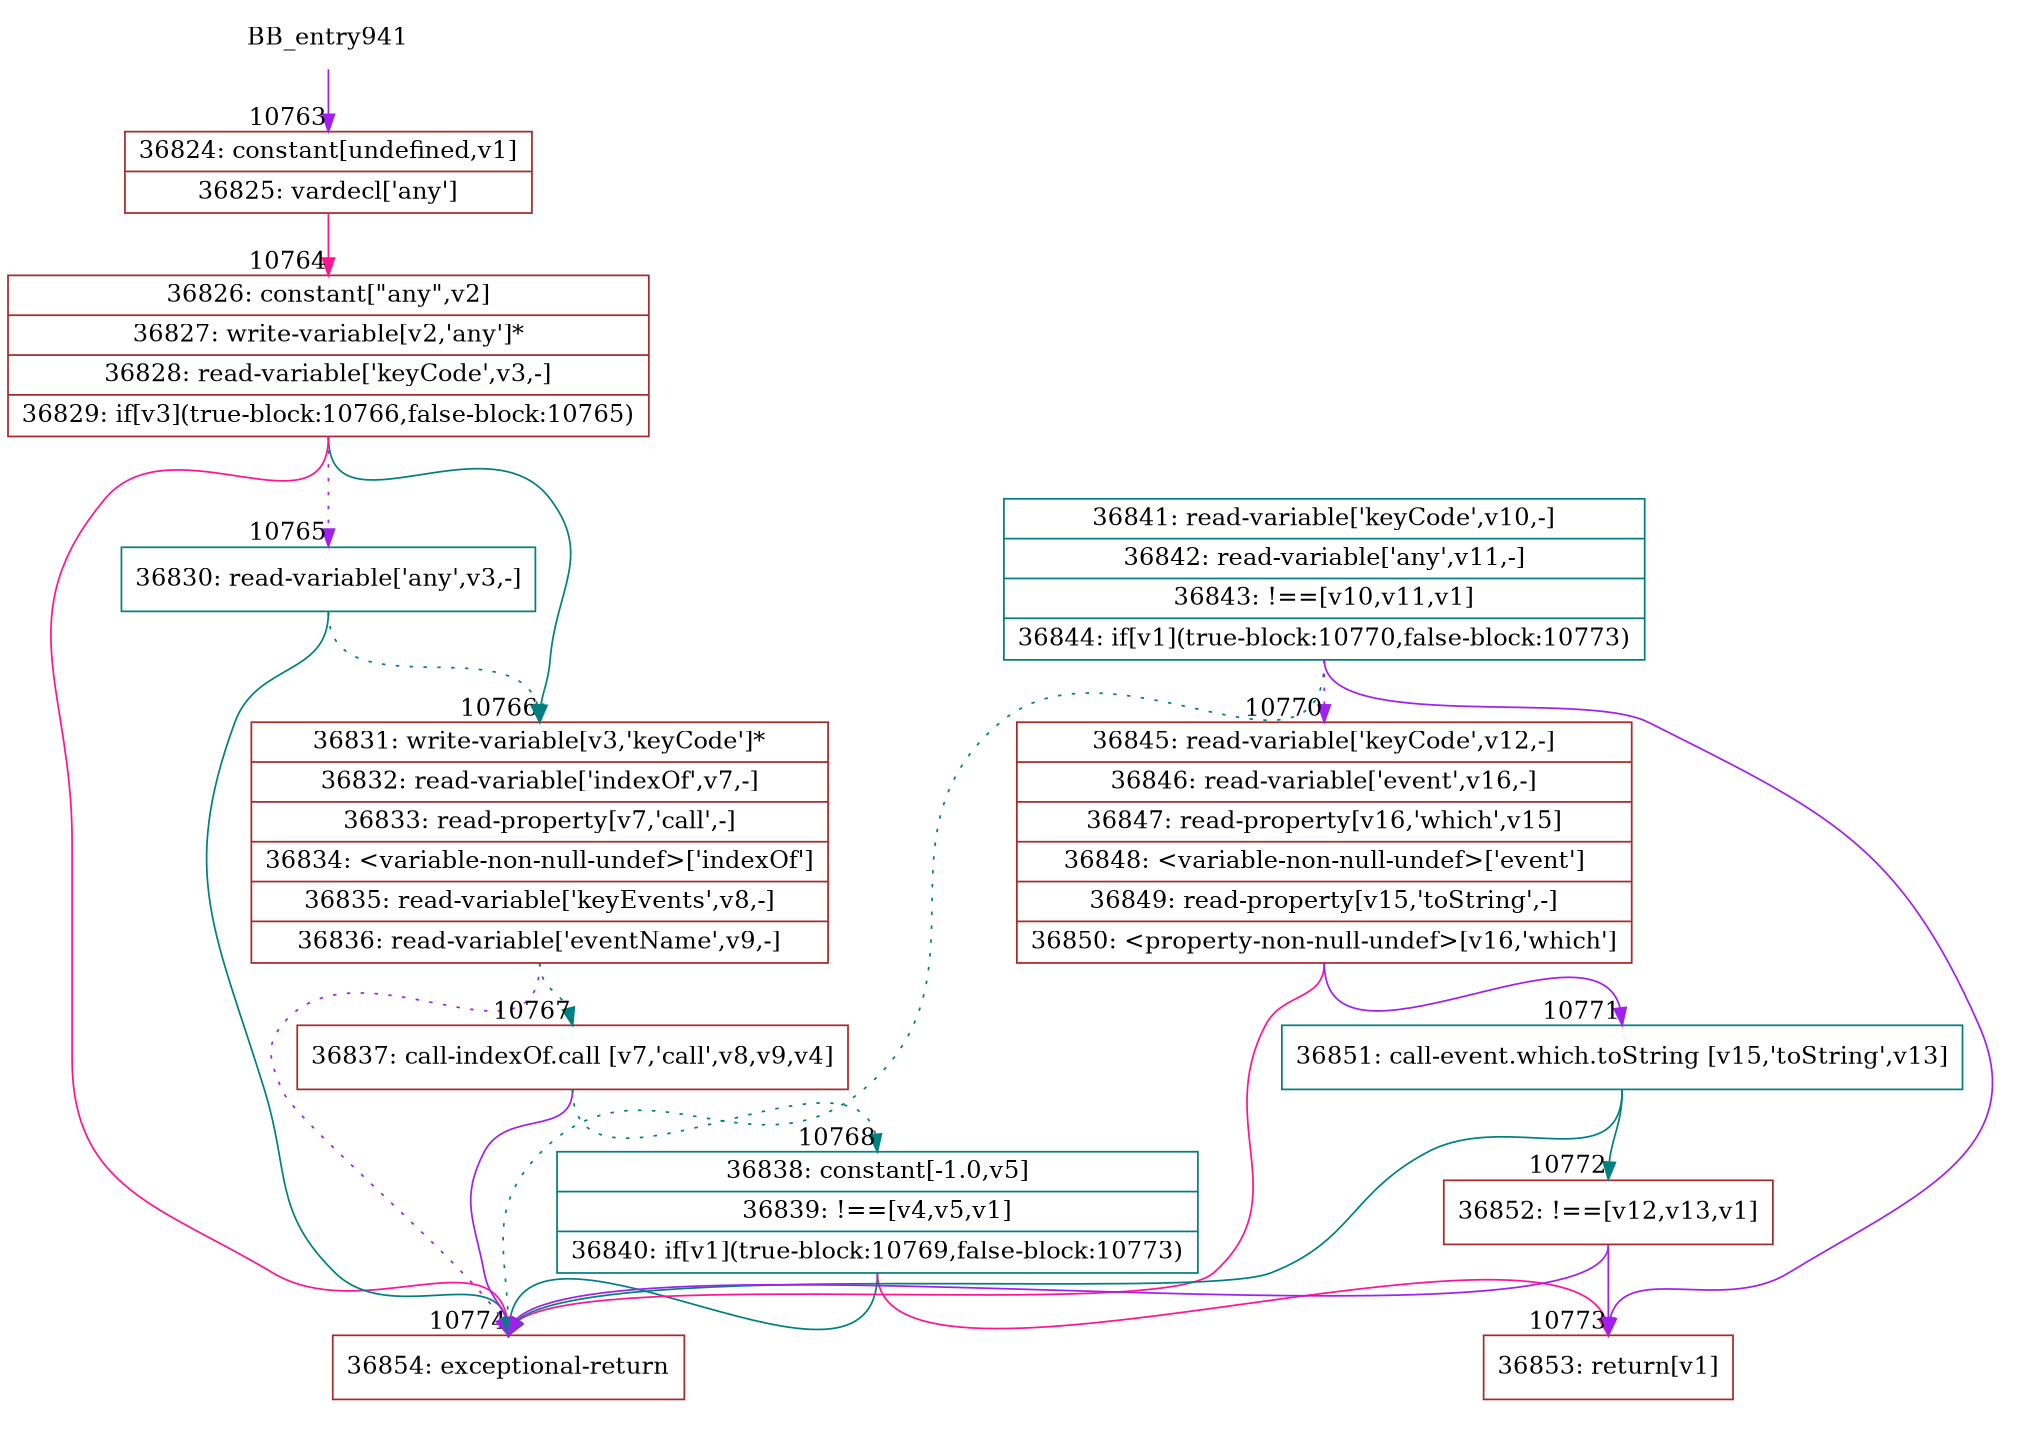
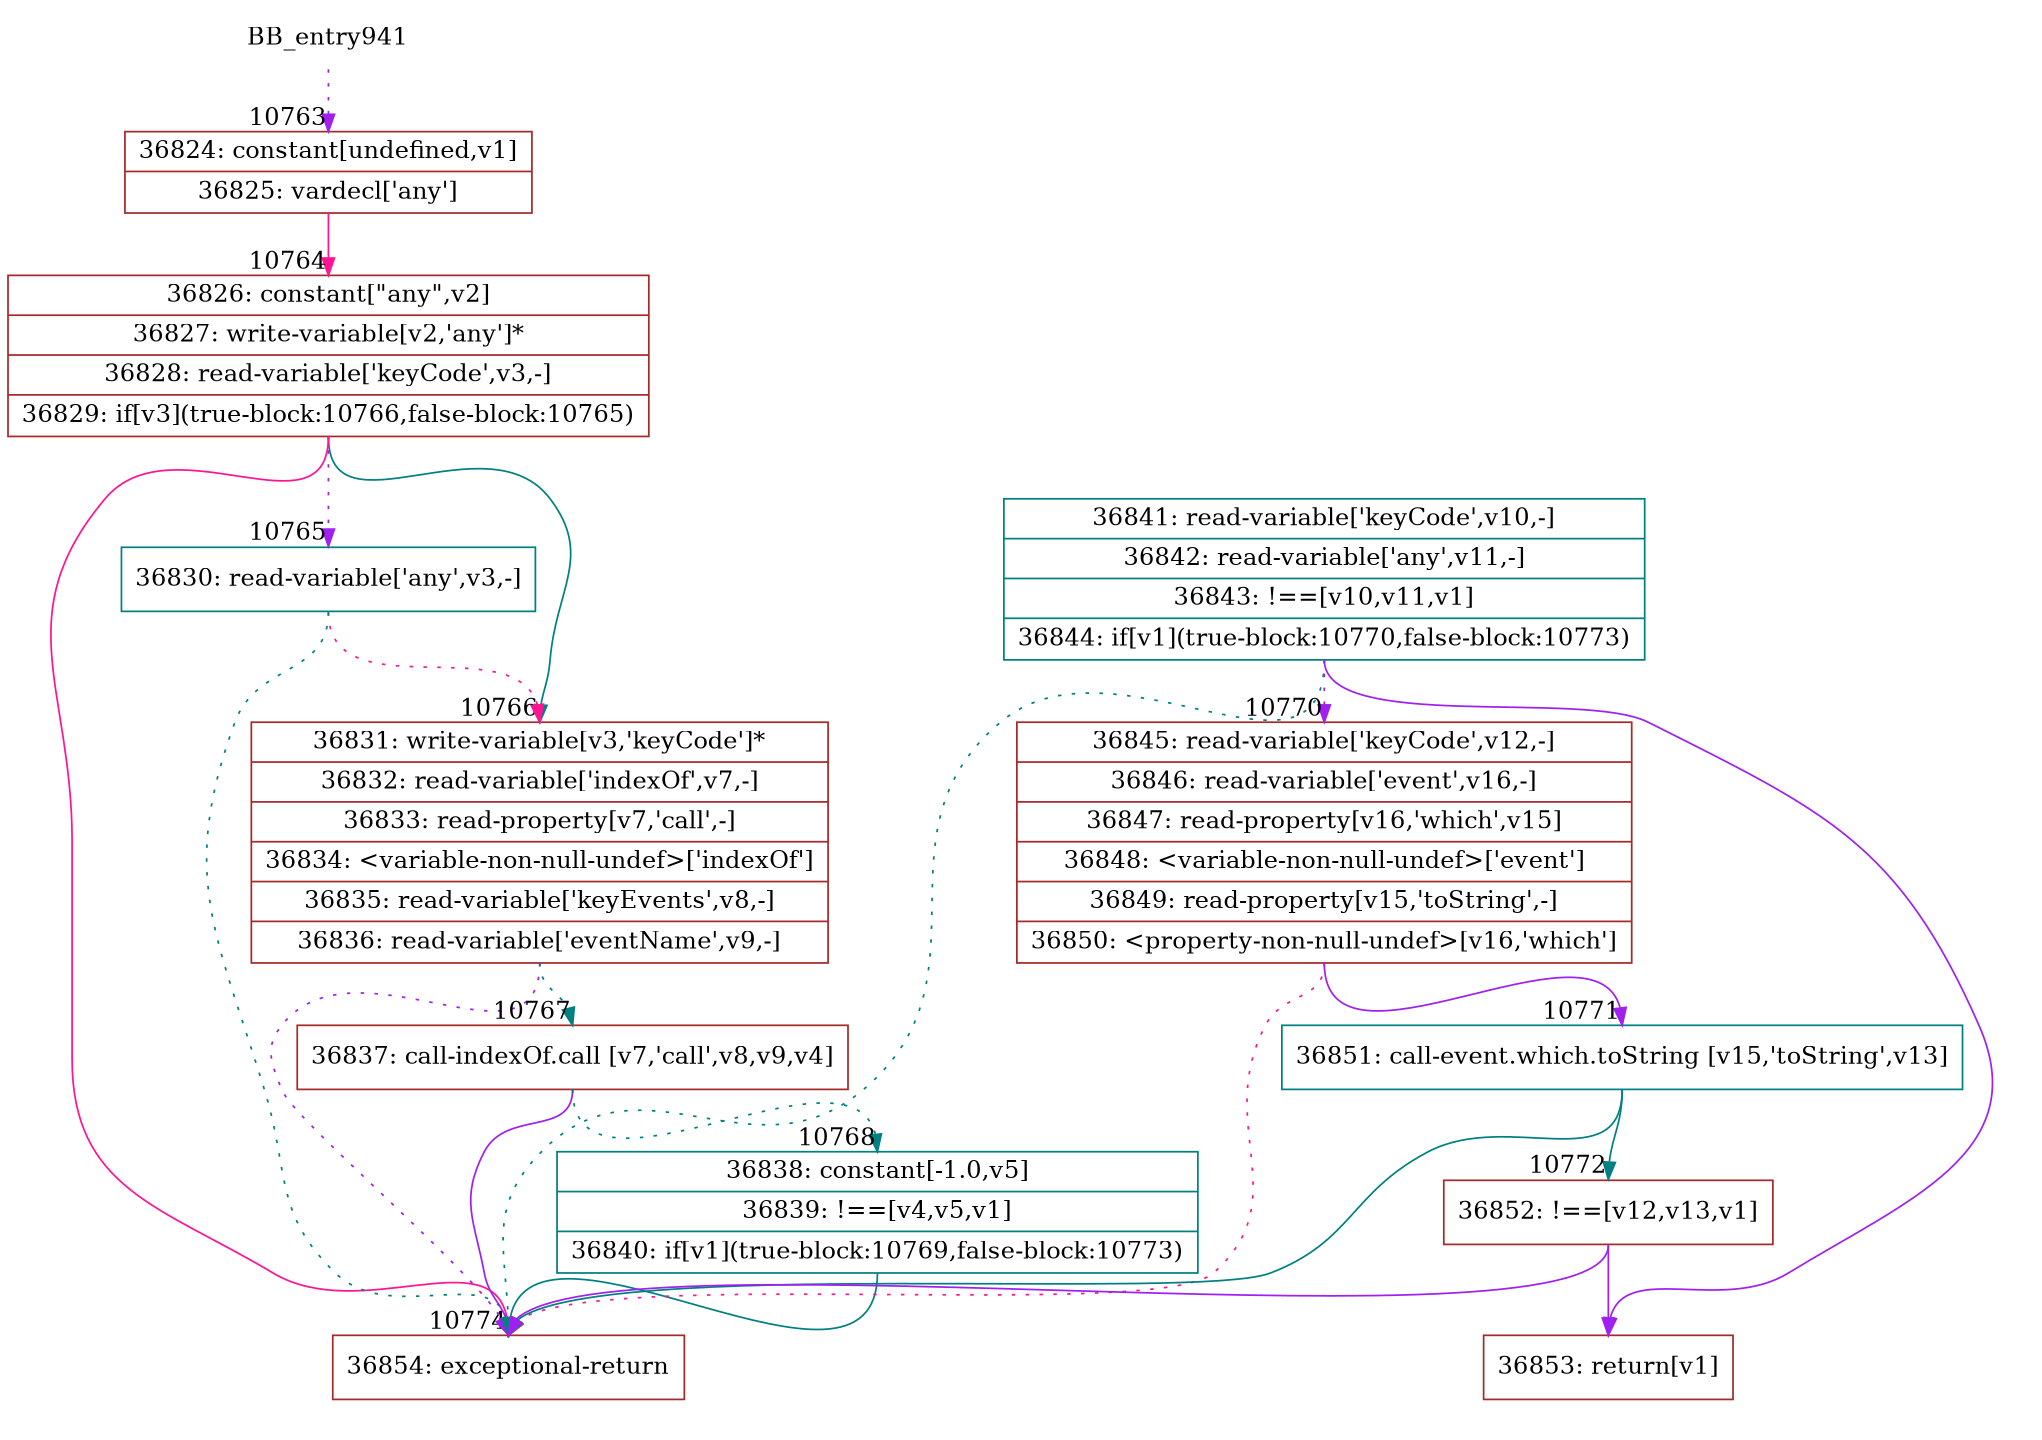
(328, 92) -> (328, 92)
(425, 667) -> (425, 667)
(242, 1021) -> (242, 1021)
(1220, 1265) -> (1220, 1265)
(1235, 1305) -> none
